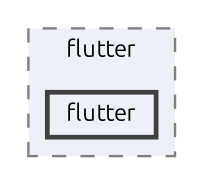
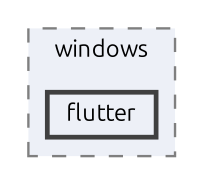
(102, 51) -> (102, 51)
